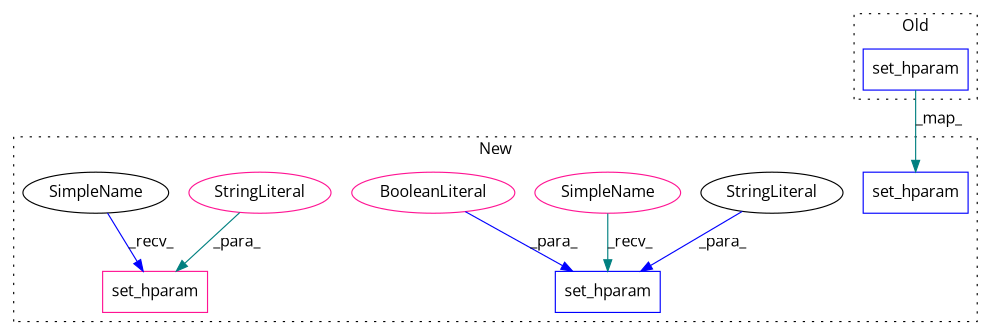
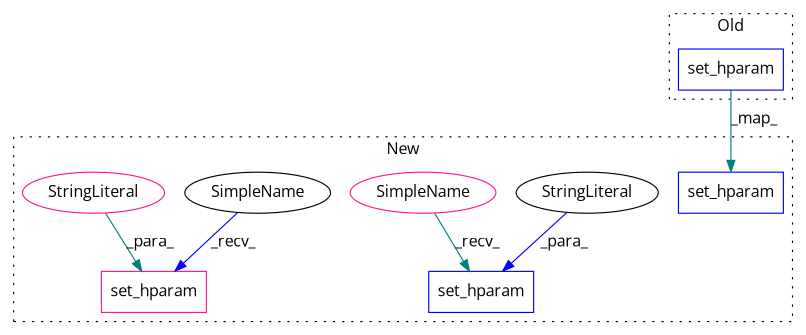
(433, 193) -> none
